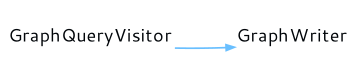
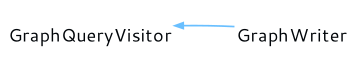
(200, 48) -> (209, 26)
